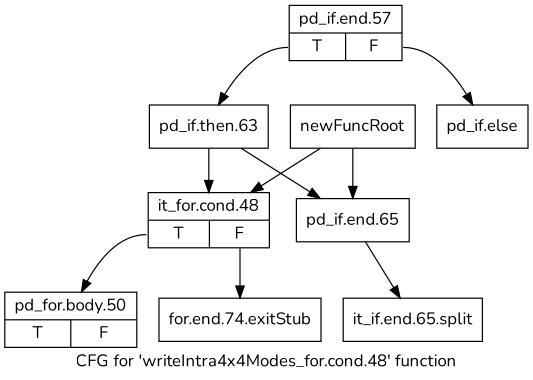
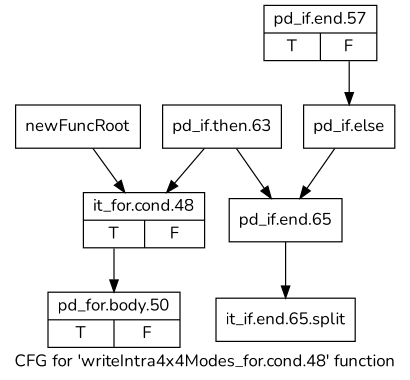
(251, 63) -> none
(353, 167) -> (321, 168)
(240, 320) -> none
